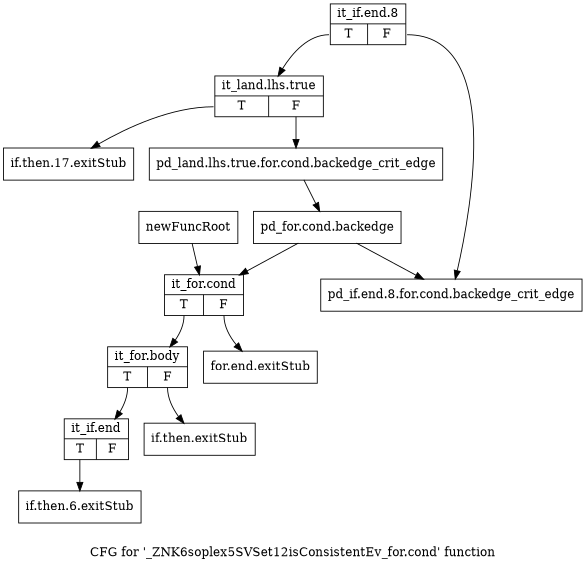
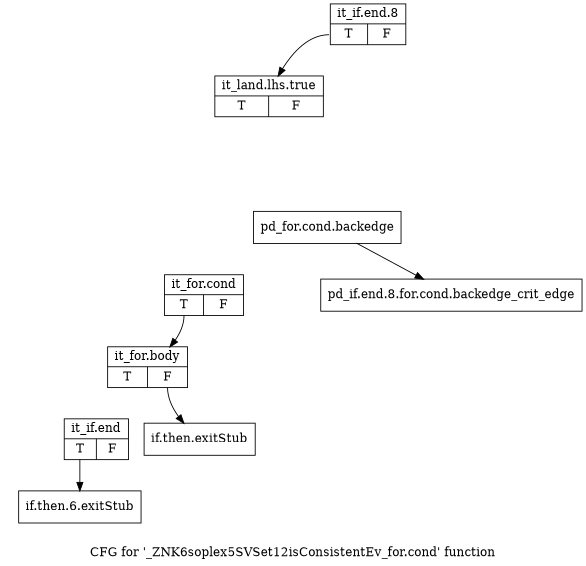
(473, 136) -> none
(69, 164) -> none
(296, 164) -> none
(188, 227) -> none
(273, 257) -> none
(260, 367) -> none
(125, 400) -> none
